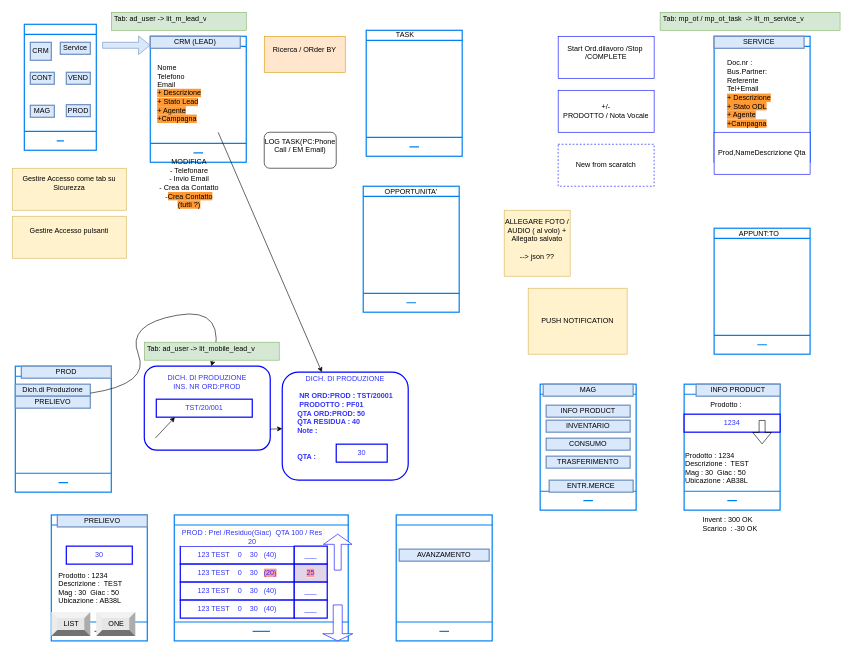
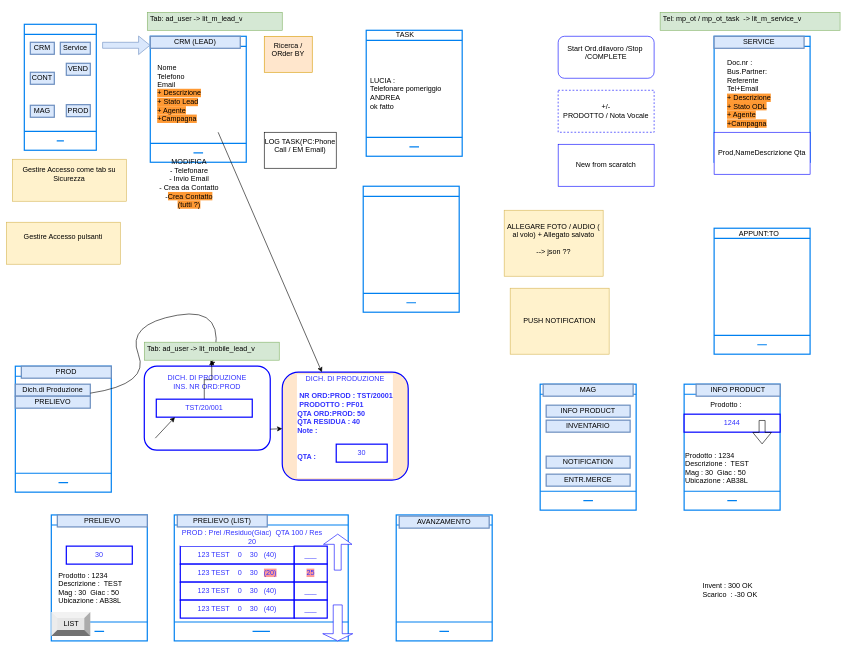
(742, 11) -> (741, 11)
(179, 21) -> (215, 21)
(41, 51) -> (42, 48)
(305, 54) -> (288, 54)
(606, 57) -> (606, 57)
(78, 78) -> (78, 69)
none -> (414, 93)
(606, 111) -> (606, 111)
(300, 150) -> (300, 150)
(606, 165) -> (606, 165)
(69, 189) -> (69, 180)
(411, 192) -> none
(69, 237) -> (63, 243)
(537, 243) -> (554, 243)
(578, 321) -> (560, 321)
none -> (205, 380)
(732, 423) -> (732, 423)
(345, 426) -> (345, 426)
(588, 444) -> none
(588, 462) -> (588, 462)
(591, 486) -> (588, 480)
none -> (222, 521)
(750, 525) -> (750, 591)
(252, 537) -> (252, 537)
(444, 555) -> (444, 522)
(311, 573) -> (311, 573)
(116, 624) -> none
